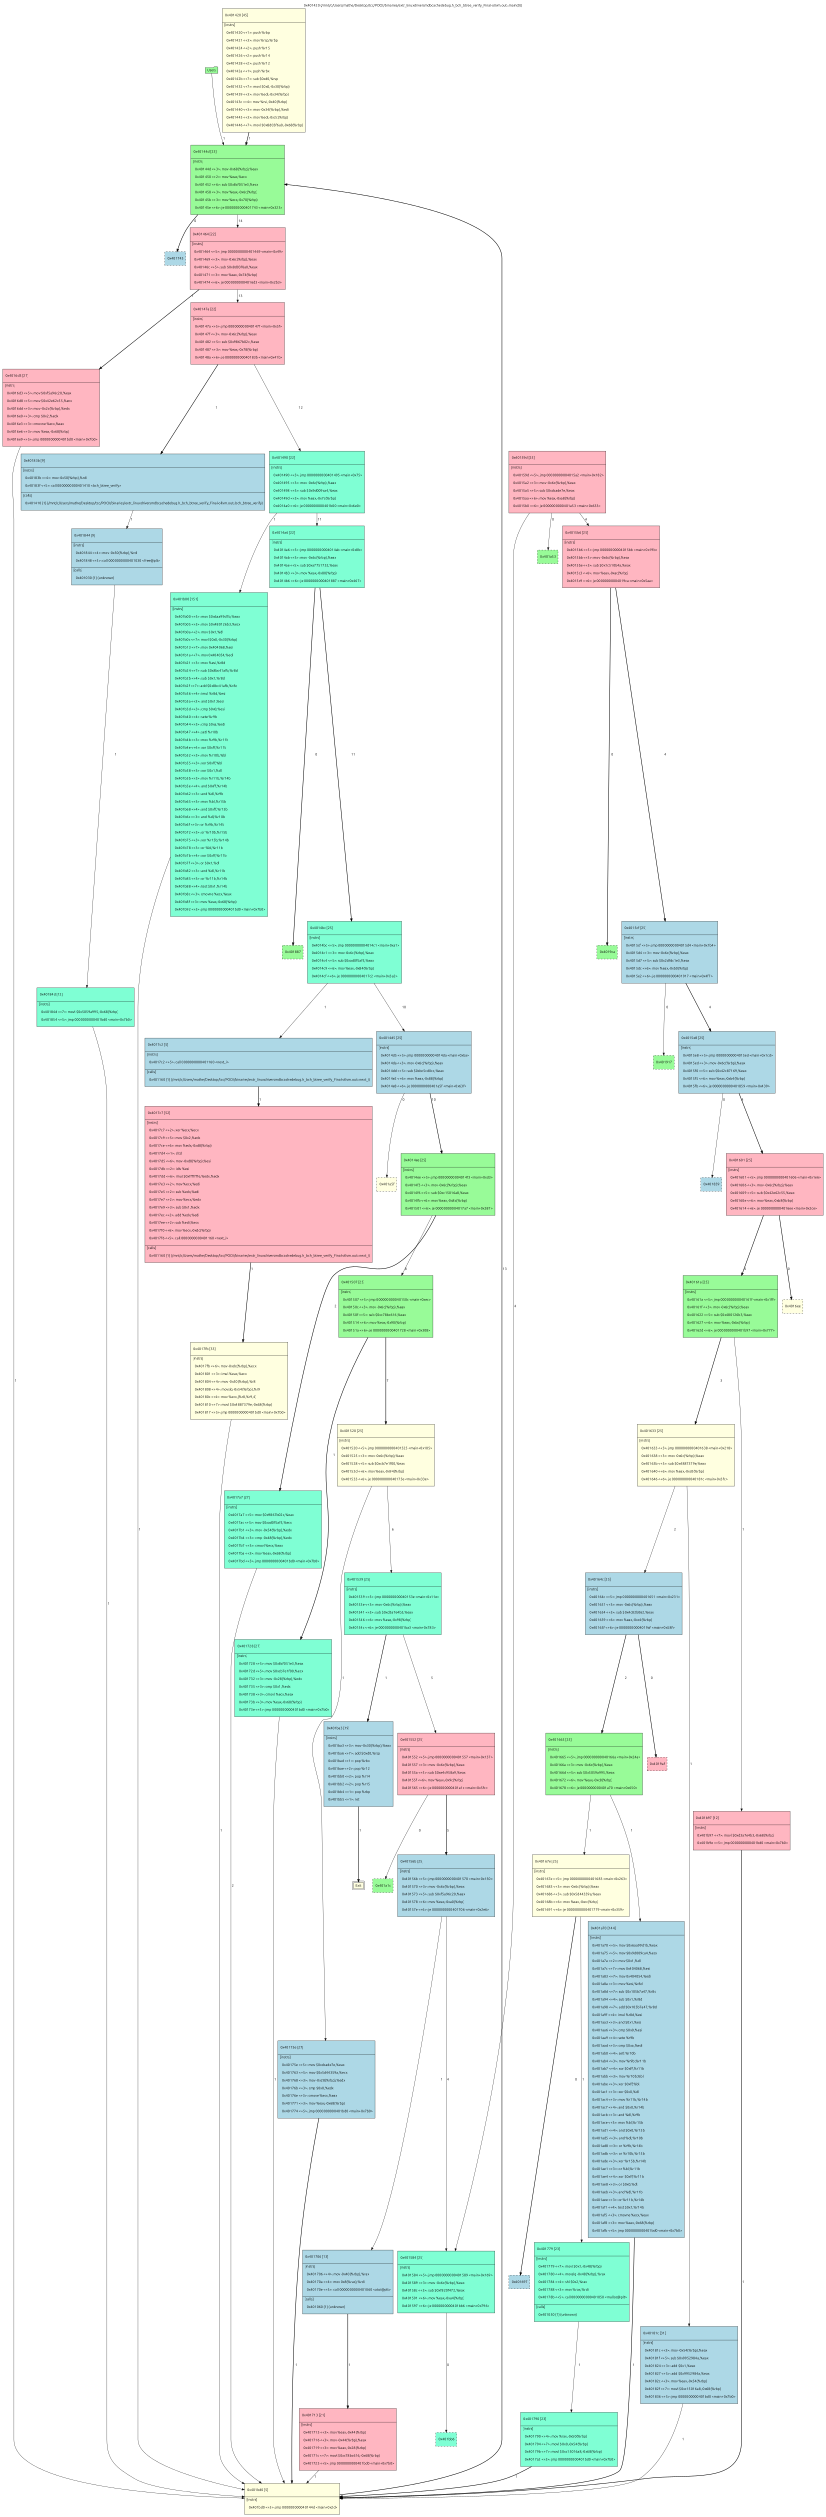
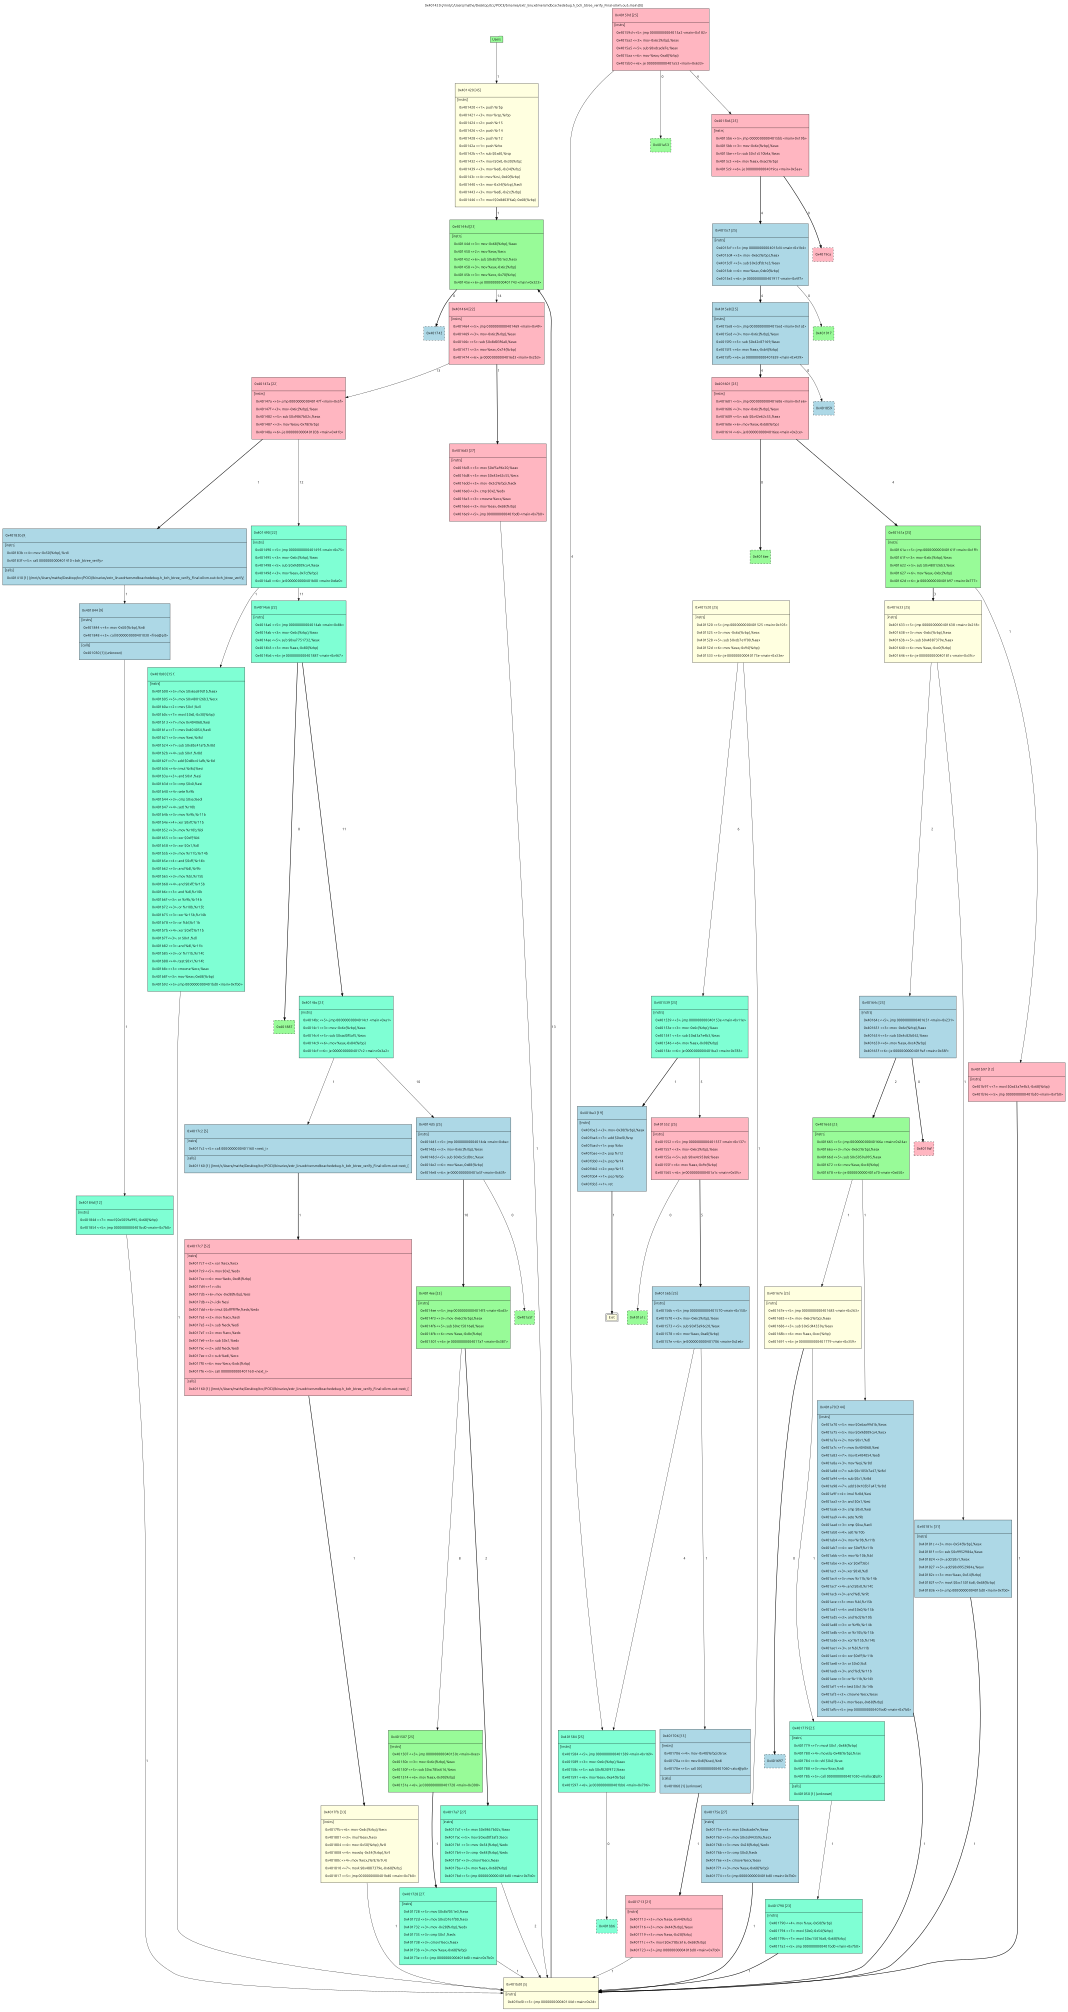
(215, 108) -> (497, 62)
(607, 952) -> (823, 255)
(387, 1184) -> (525, 1318)
(793, 1306) -> (760, 557)
(386, 1380) -> none
(536, 2493) -> (925, 1928)
